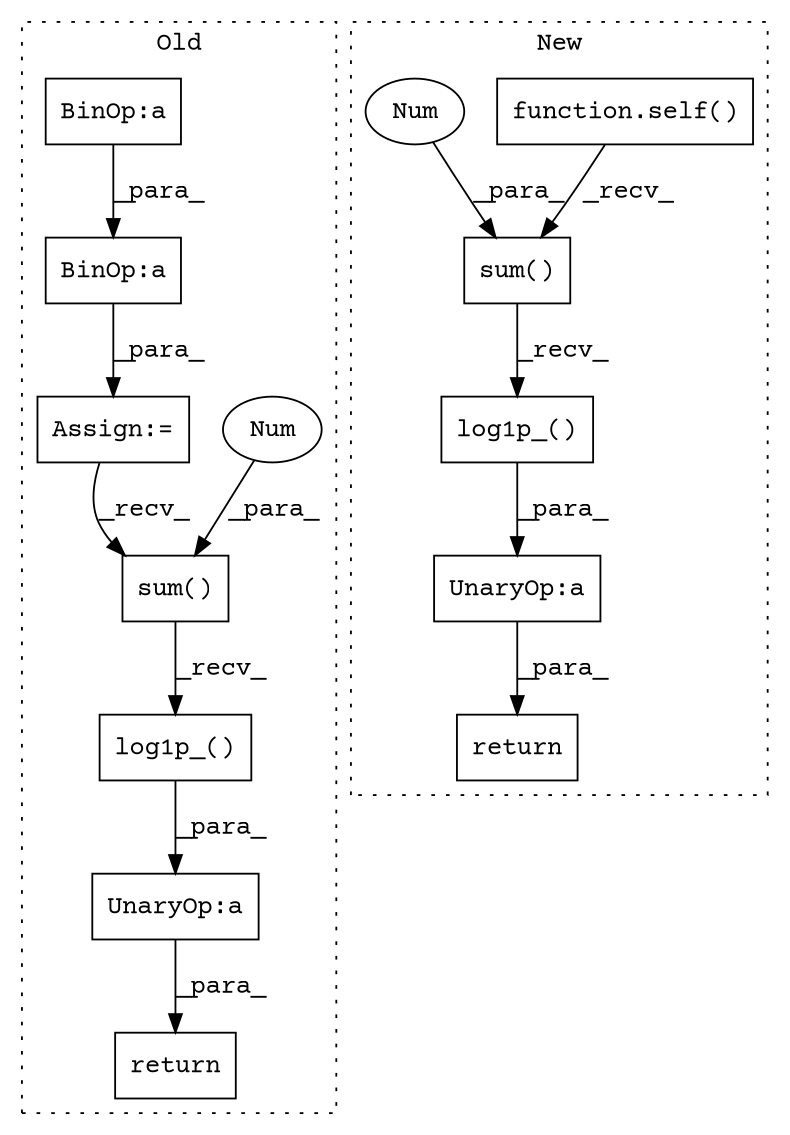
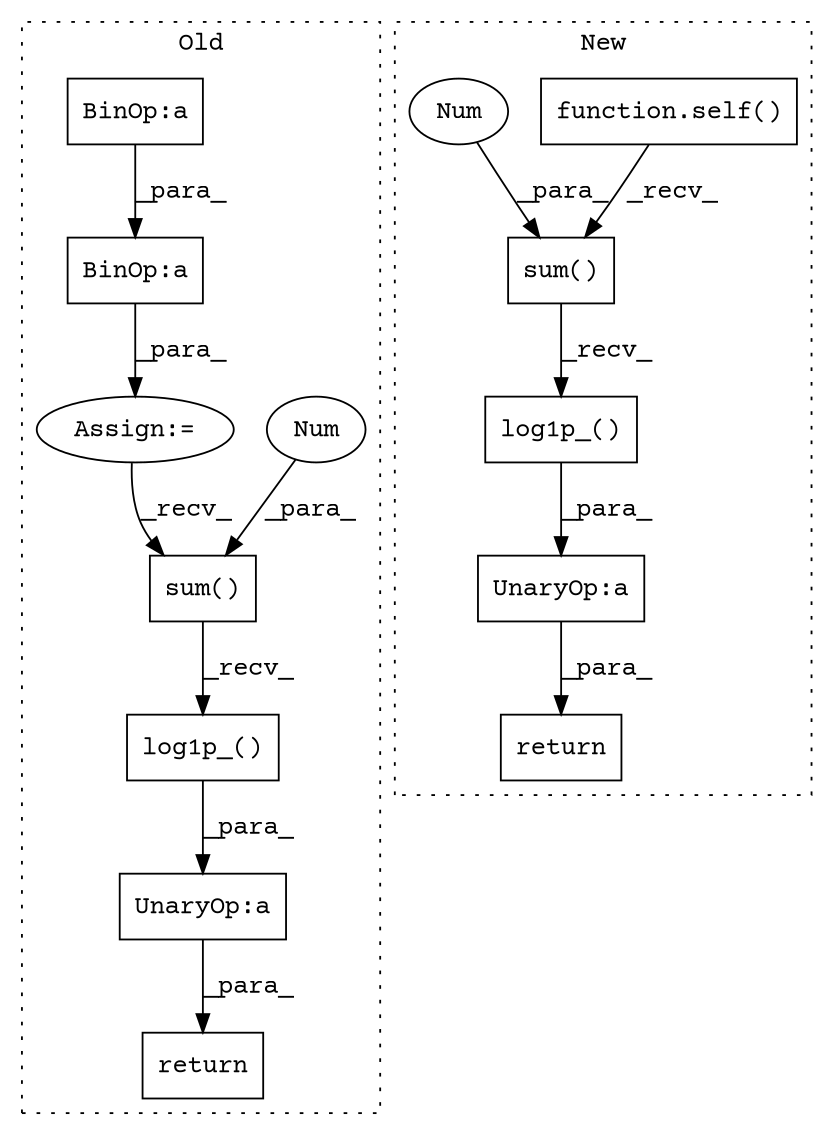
(113, 430) -> (135, 430)
